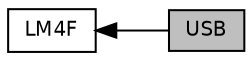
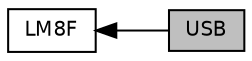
(52, 31) -> (52, 31)
